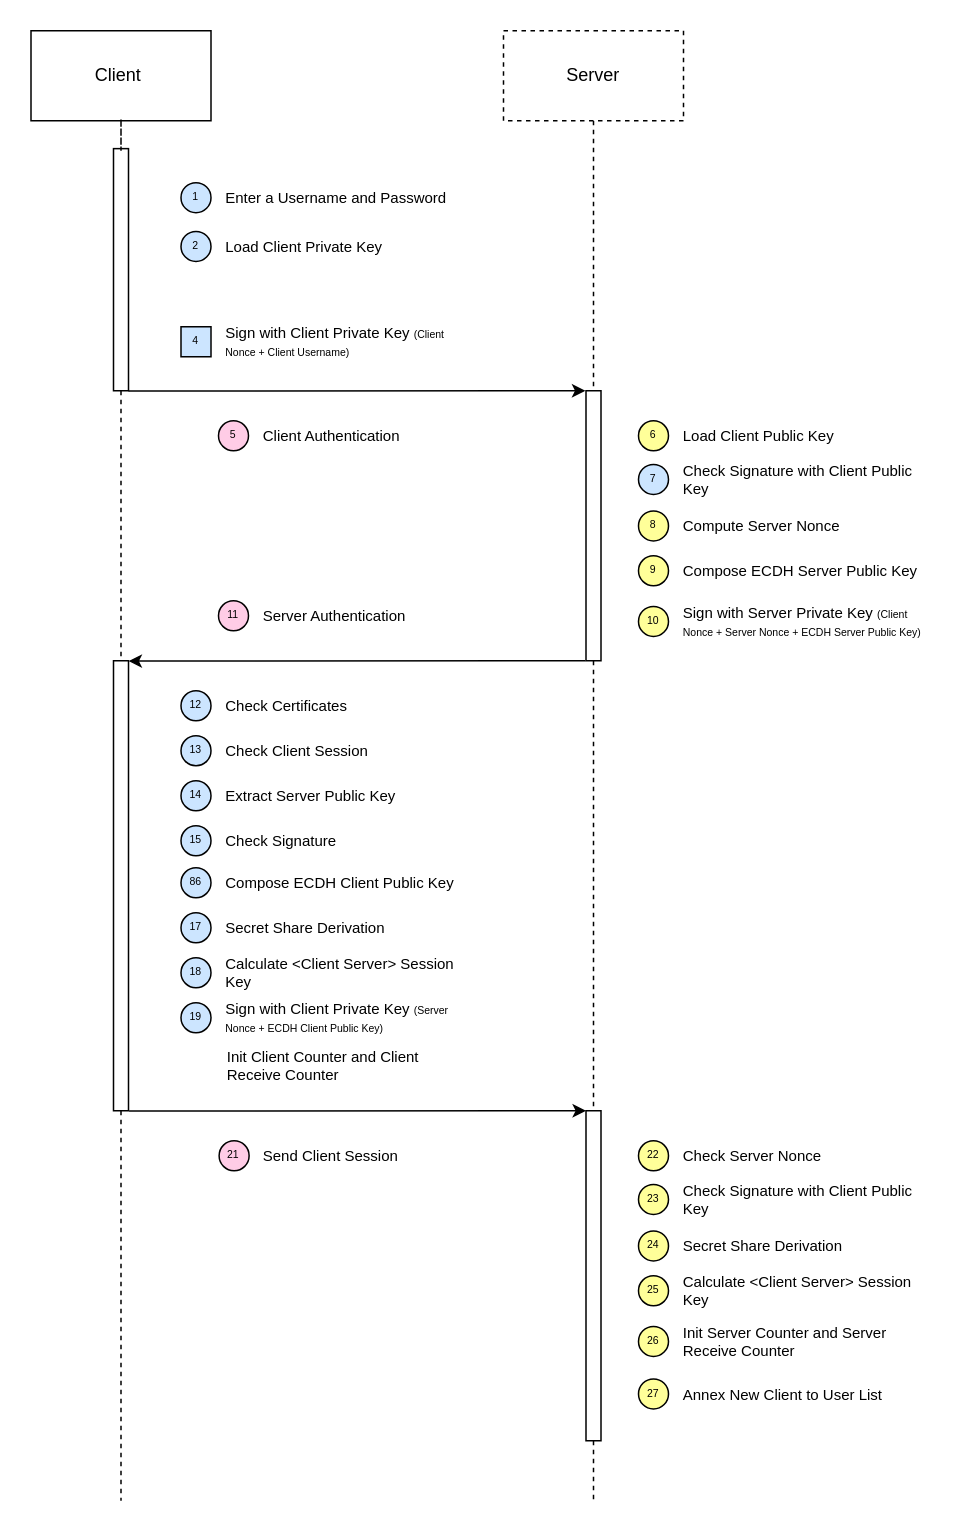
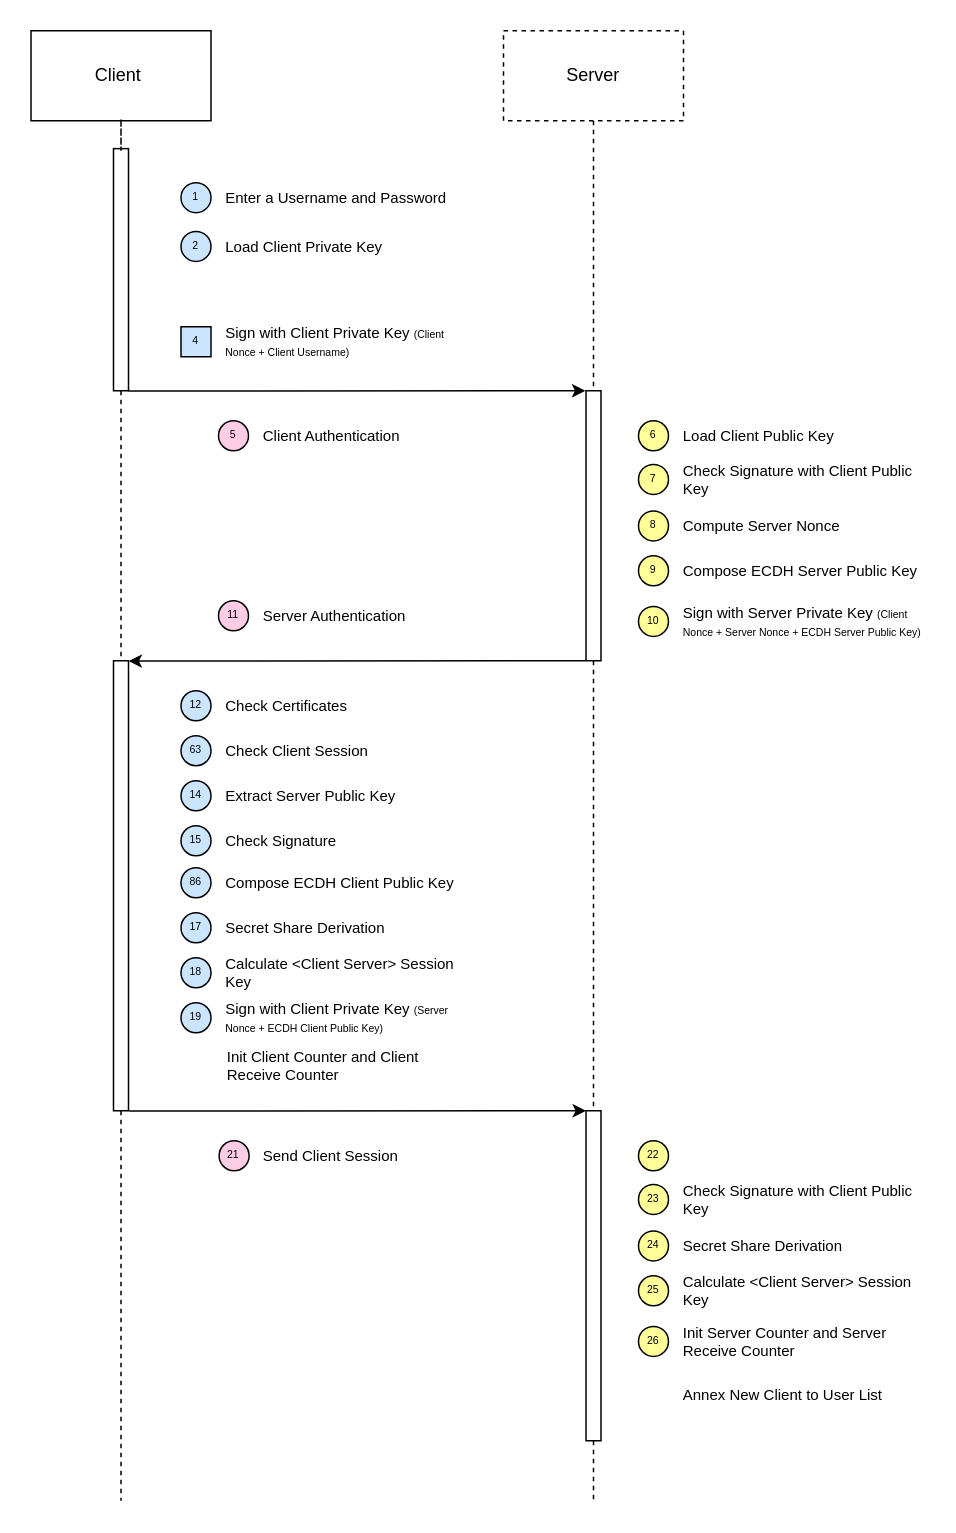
(653, 479) -> (653, 479)
(196, 751) -> (196, 751)
(803, 1156) -> none
(653, 1394) -> none
